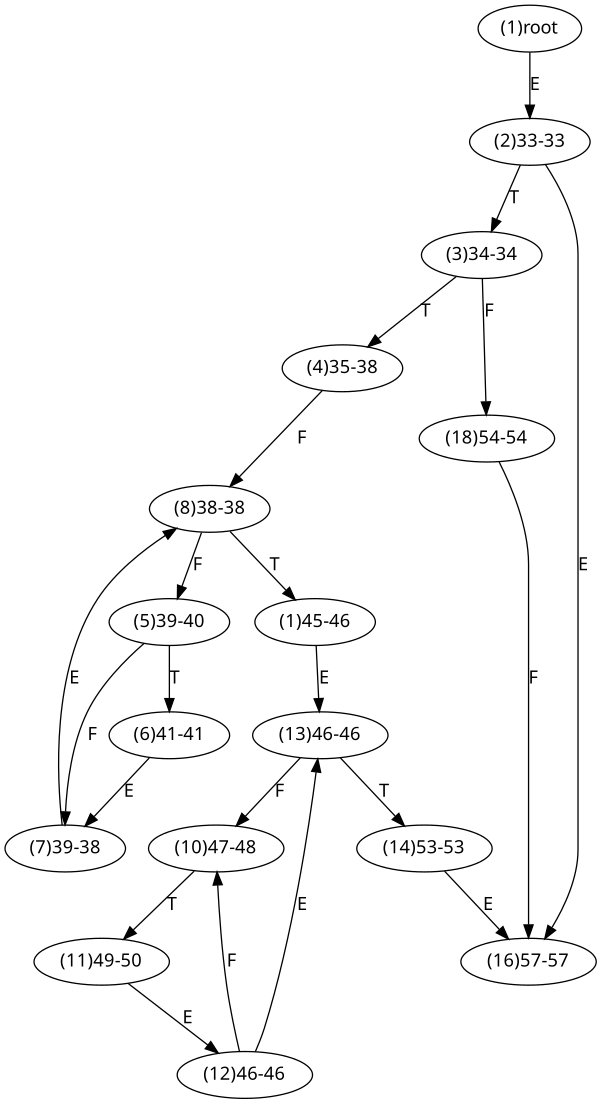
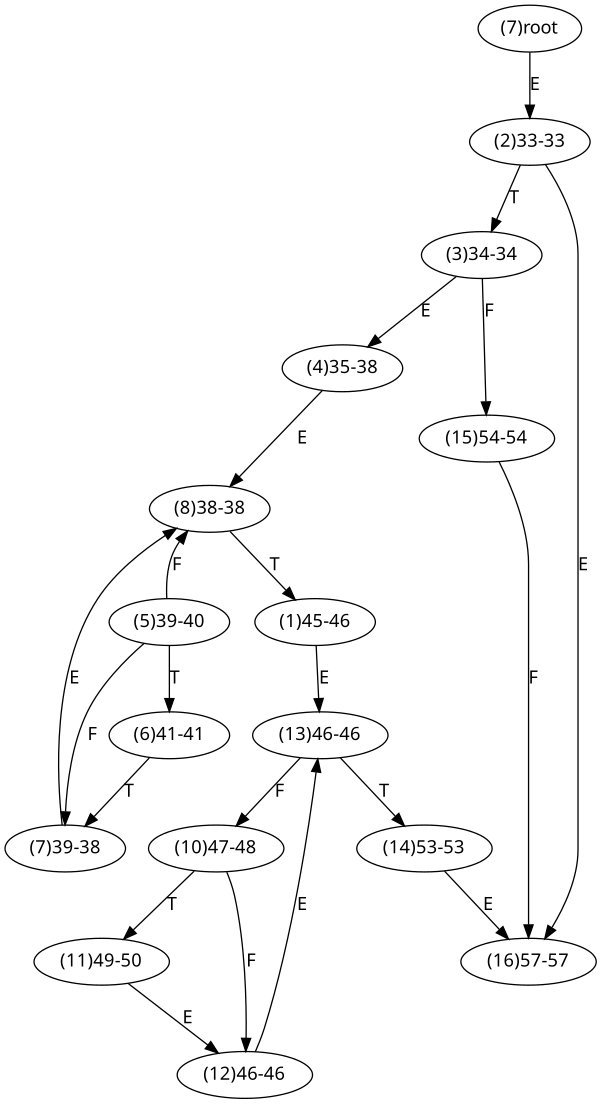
(530, 29) -> (530, 29)
(426, 312) -> (426, 312)
(302, 439) -> (302, 439)
(487, 439) -> (487, 439)
(192, 559) -> (168, 569)
(129, 792) -> (129, 792)
(225, 969) -> (243, 954)
